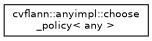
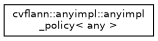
(76, 20) -> (79, 20)
